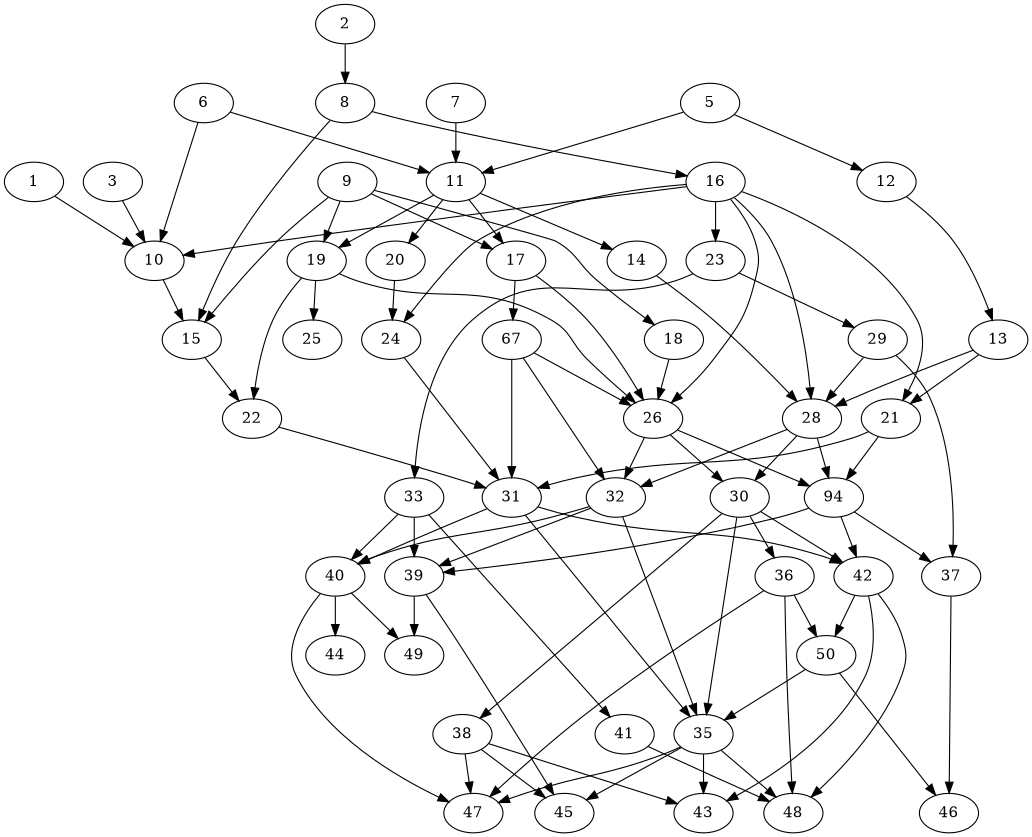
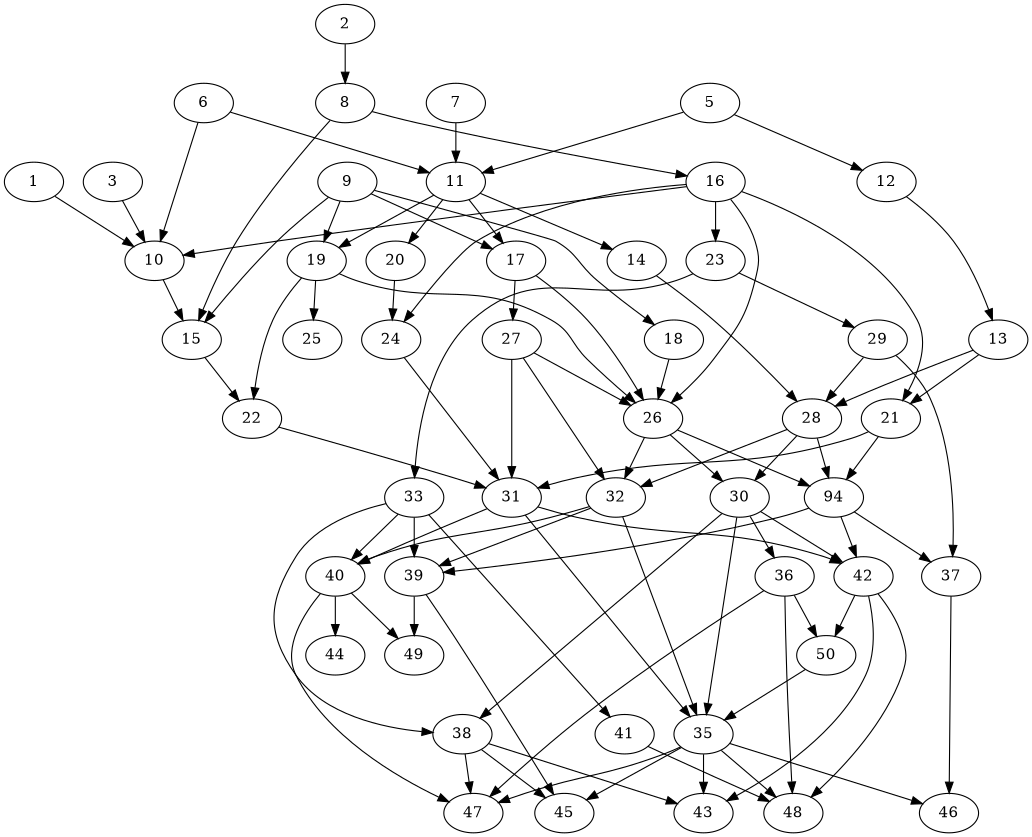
(790, 285) -> none
(512, 340) -> (512, 340)
none -> (276, 633)
(884, 730) -> (821, 772)
